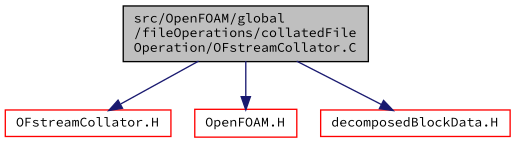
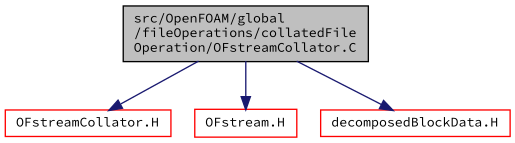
(246, 123) -> (246, 123)
